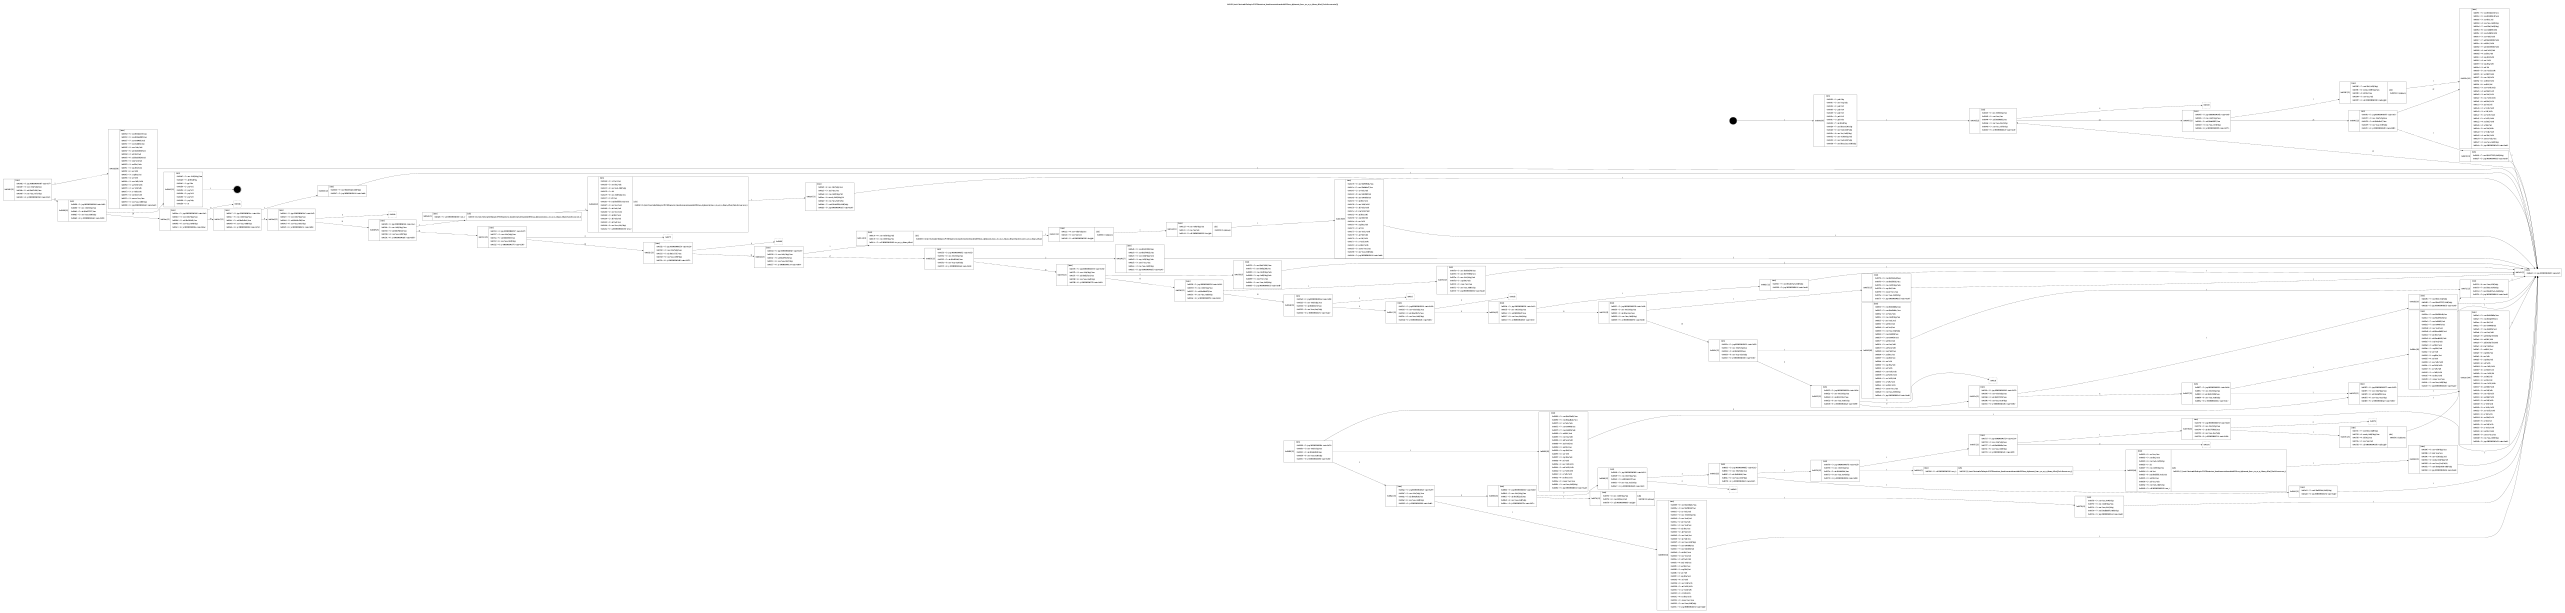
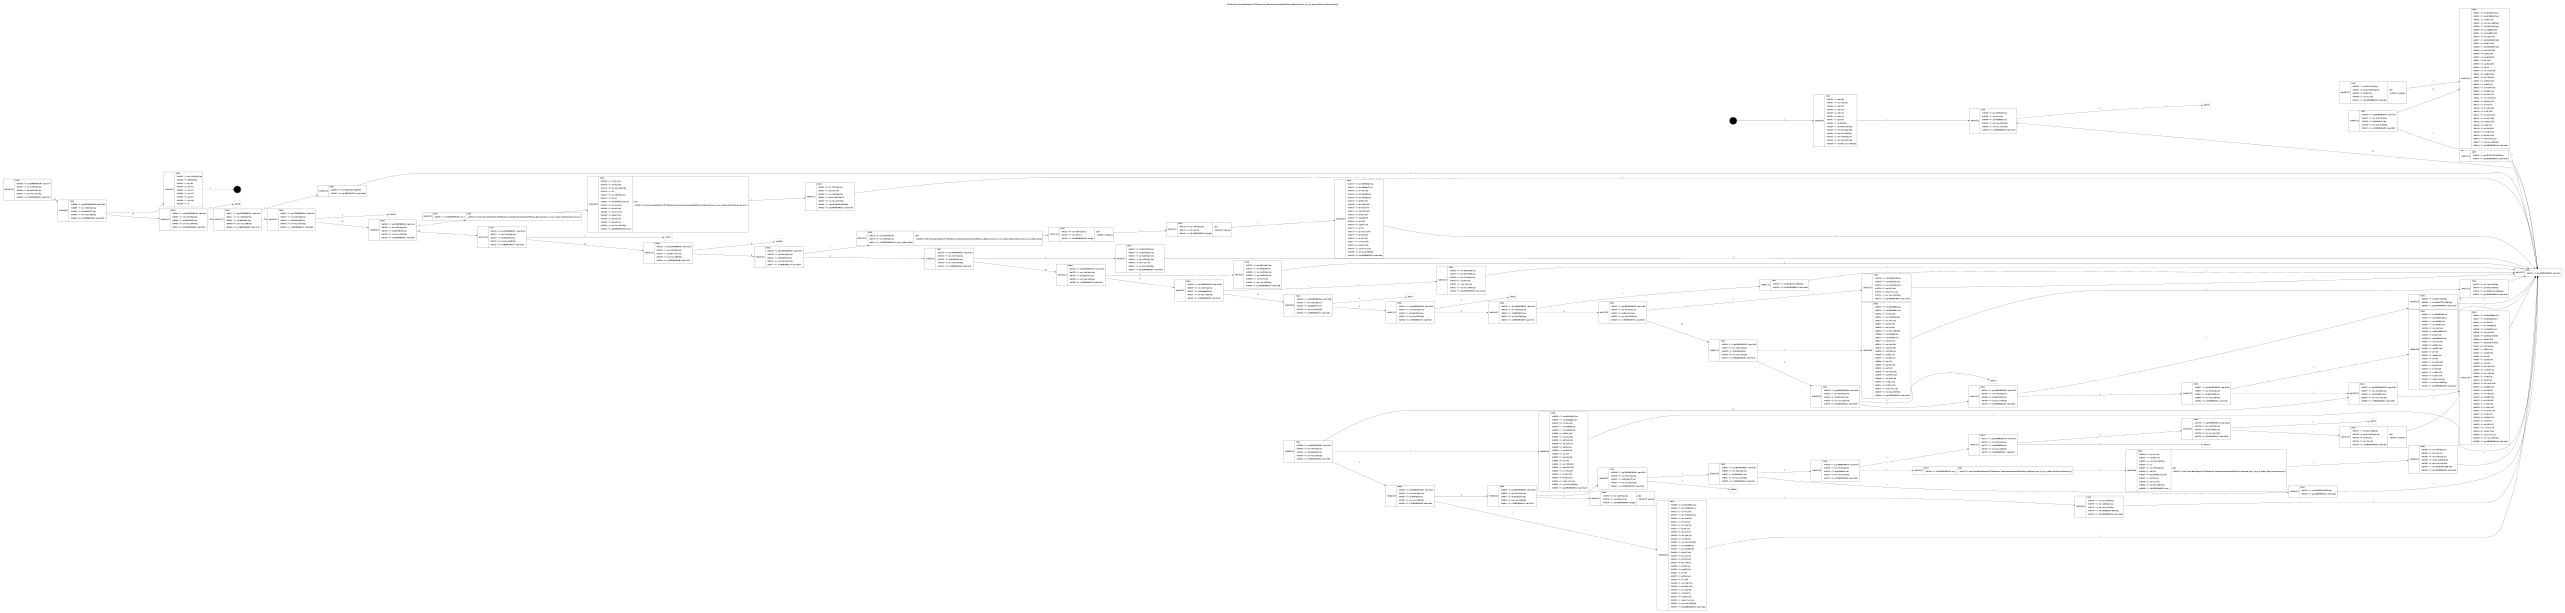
(2206, 121) -> none
(133, 169) -> none
